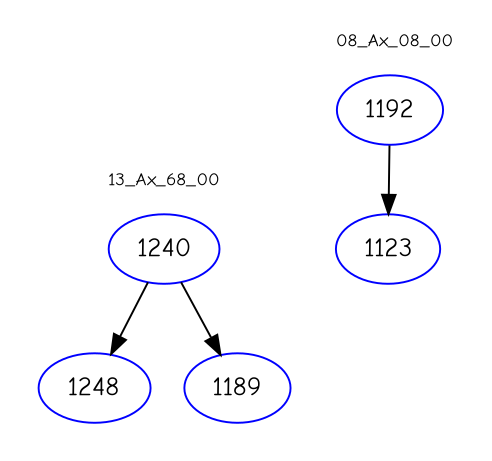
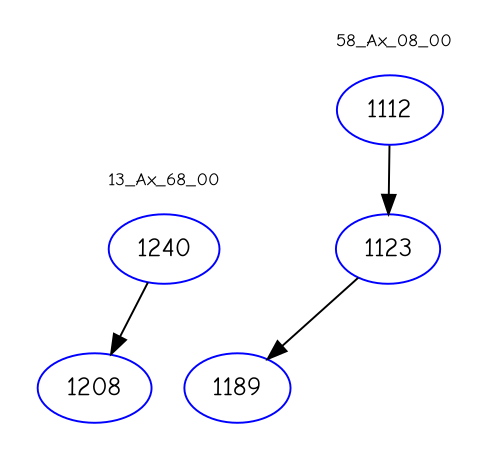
(395, 42) -> (395, 42)
(390, 110) -> (390, 110)
(196, 310) -> (320, 312)
(95, 388) -> (95, 388)
